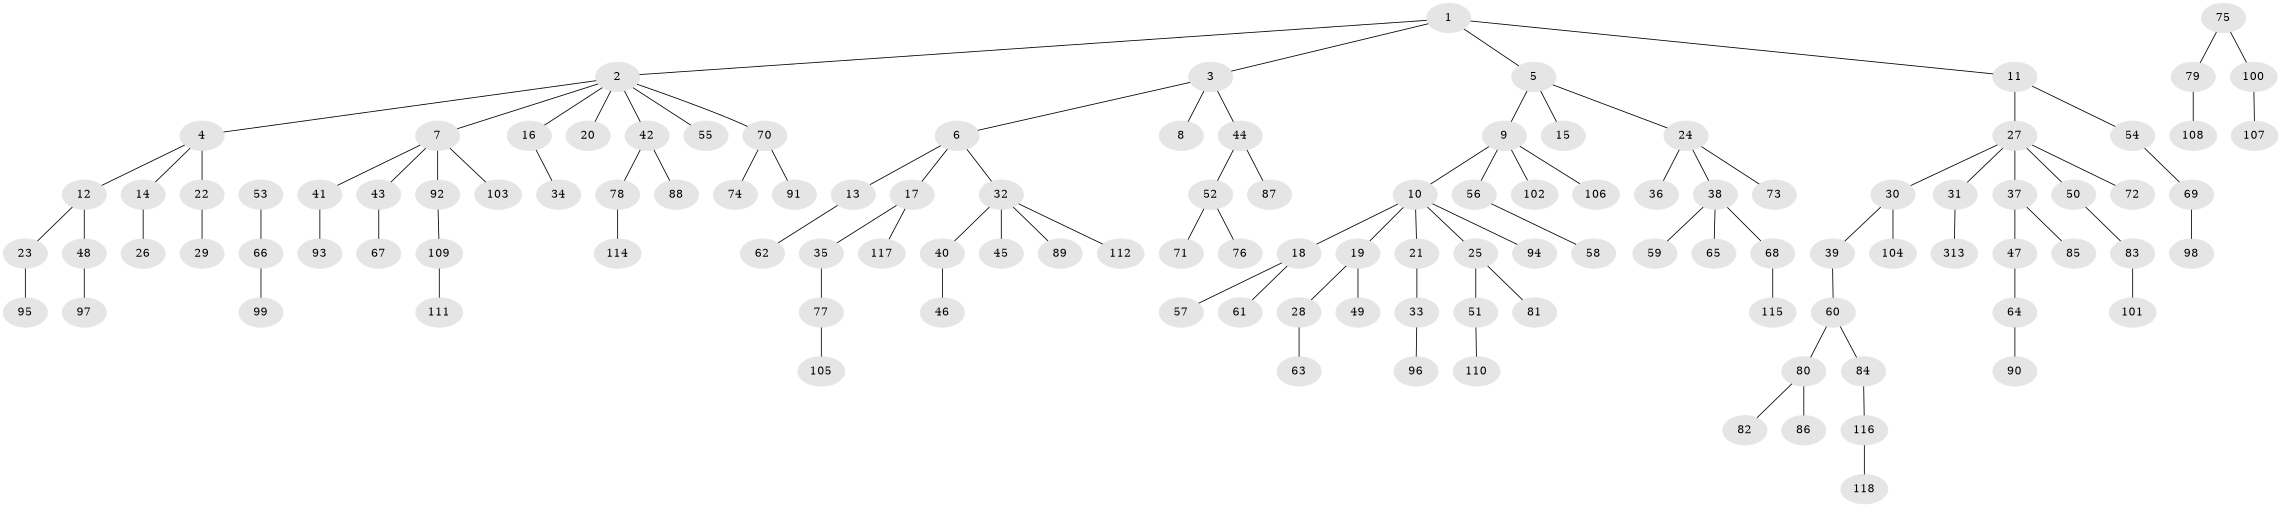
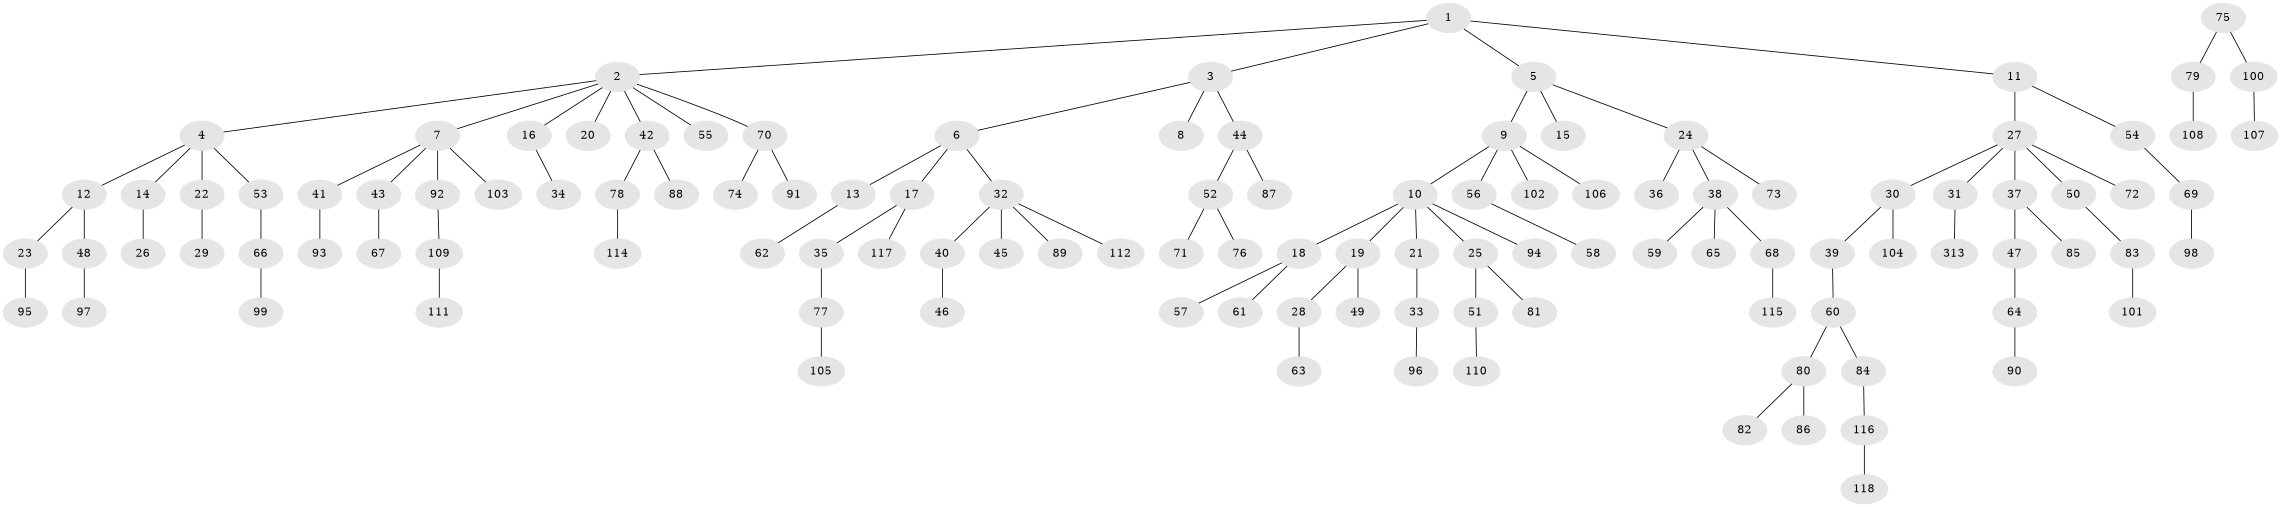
none -> (231, 165)
